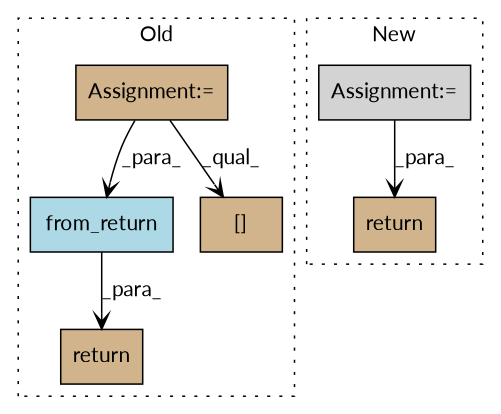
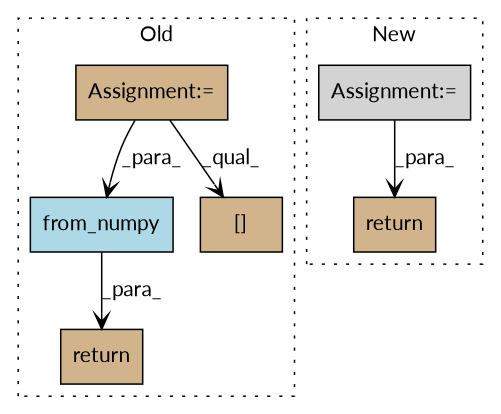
(102, 225) -> (102, 225)
